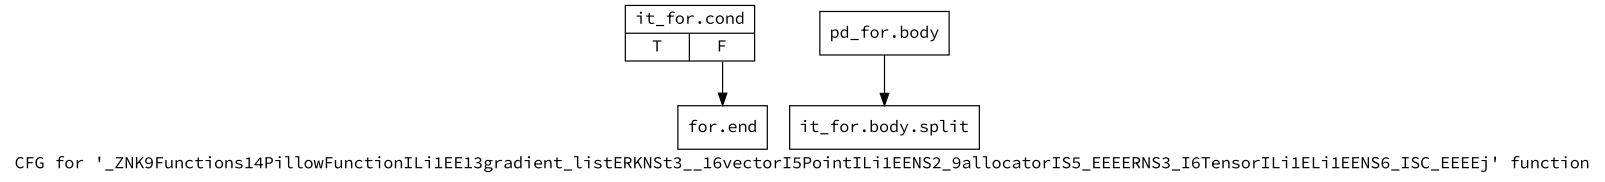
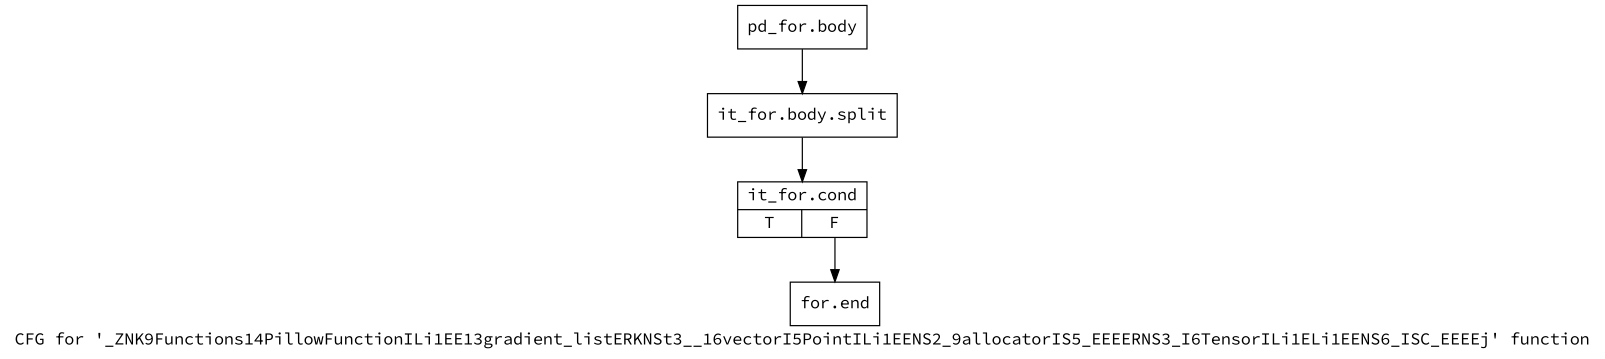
none -> (802, 154)
